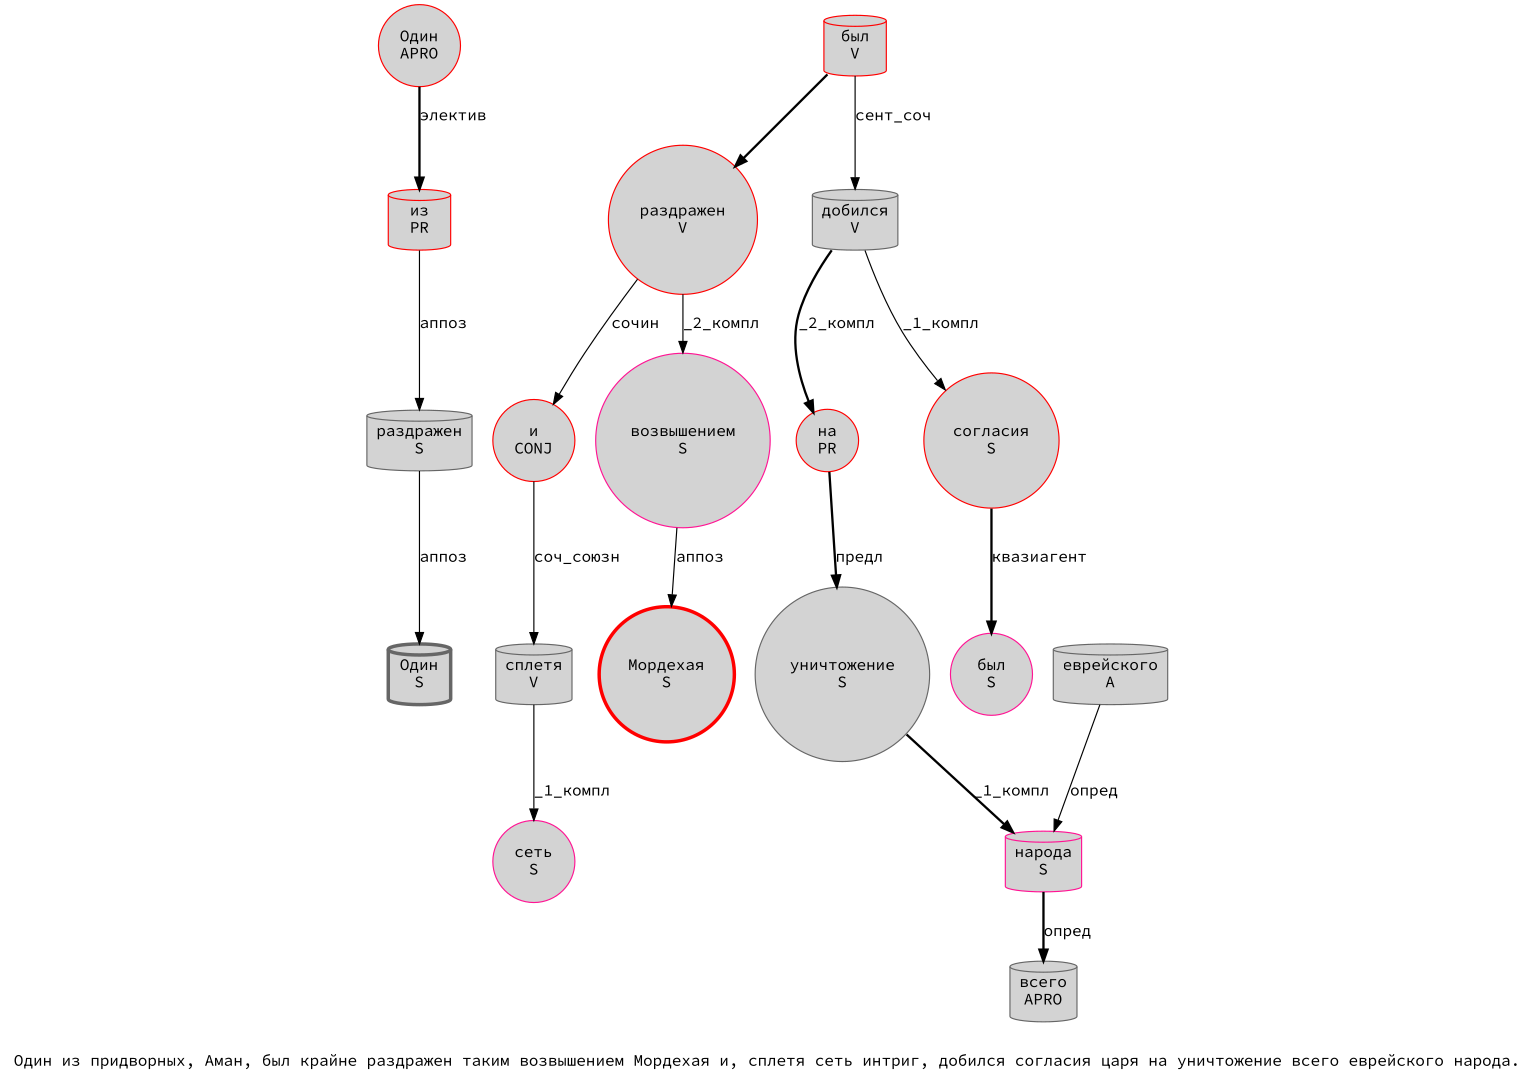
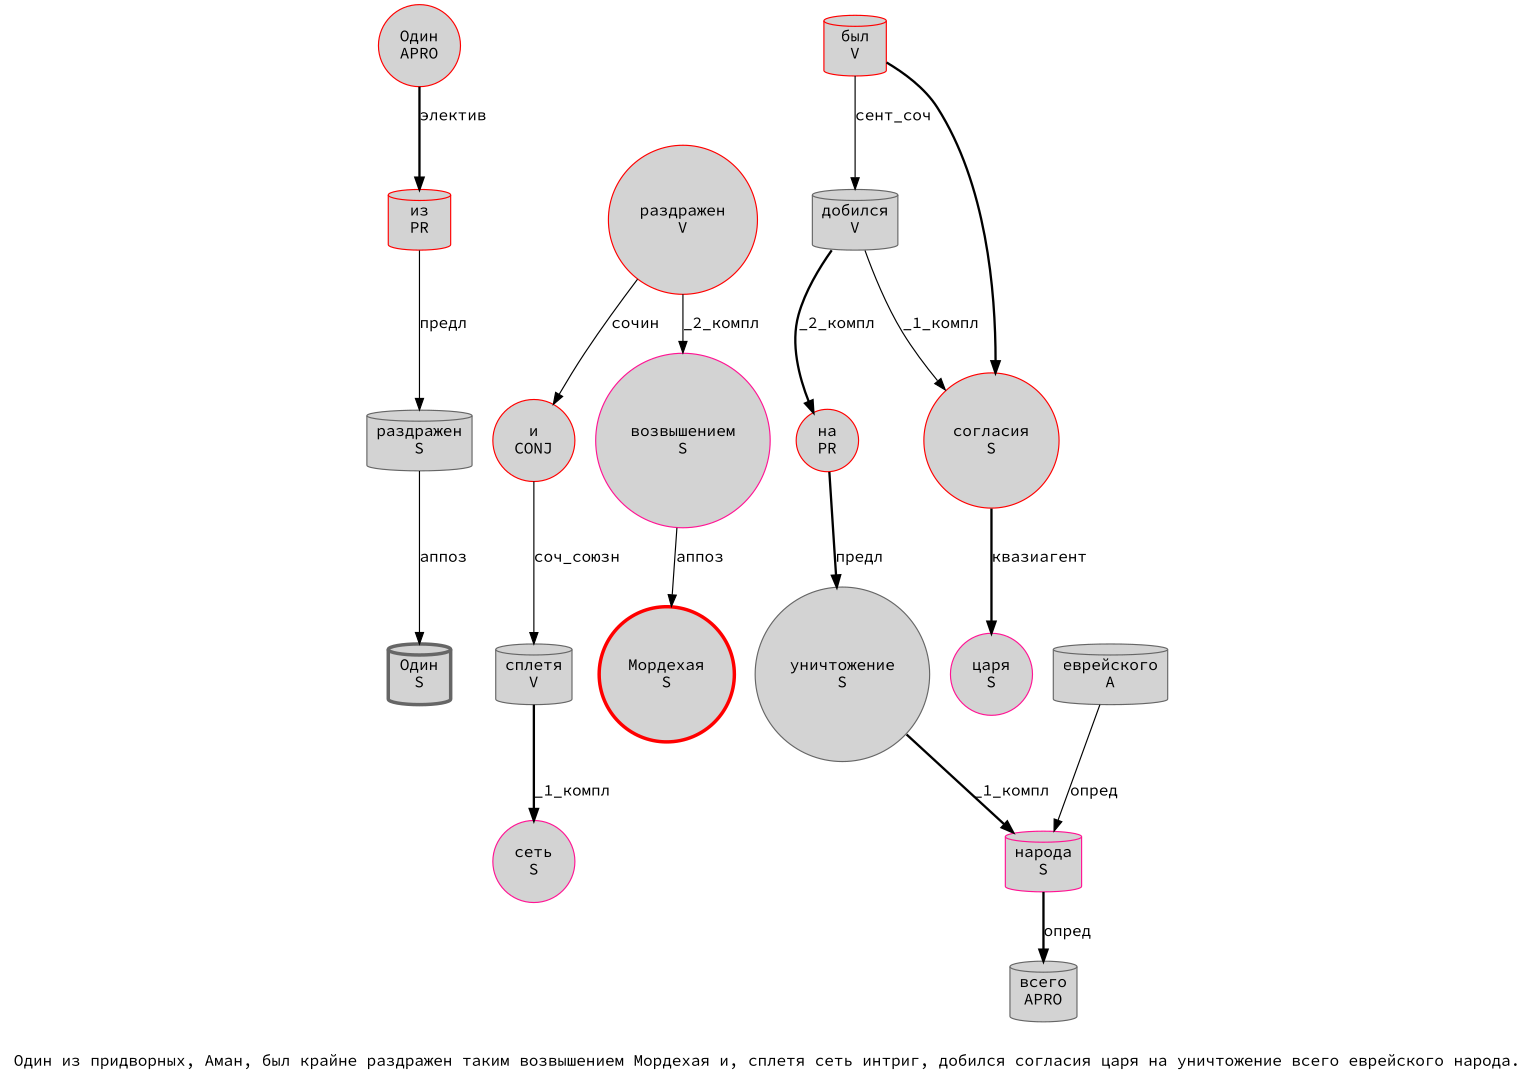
(785, 116) -> (975, 197)
(444, 324) -> (444, 324)
(991, 674) -> (991, 674)
(534, 757) -> (534, 757)
